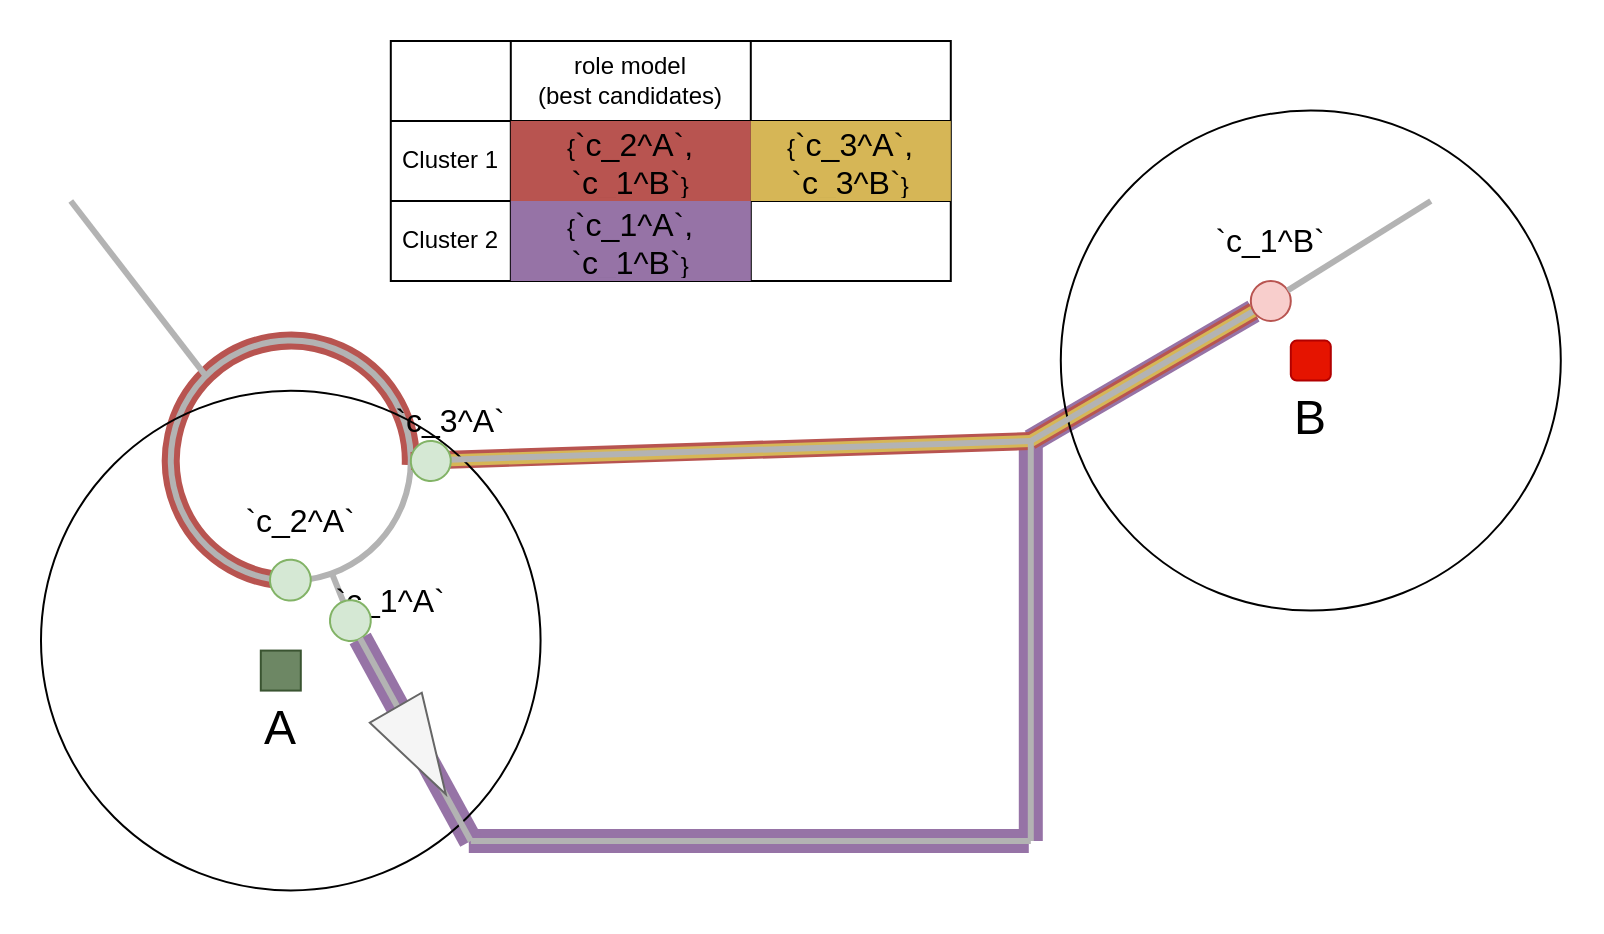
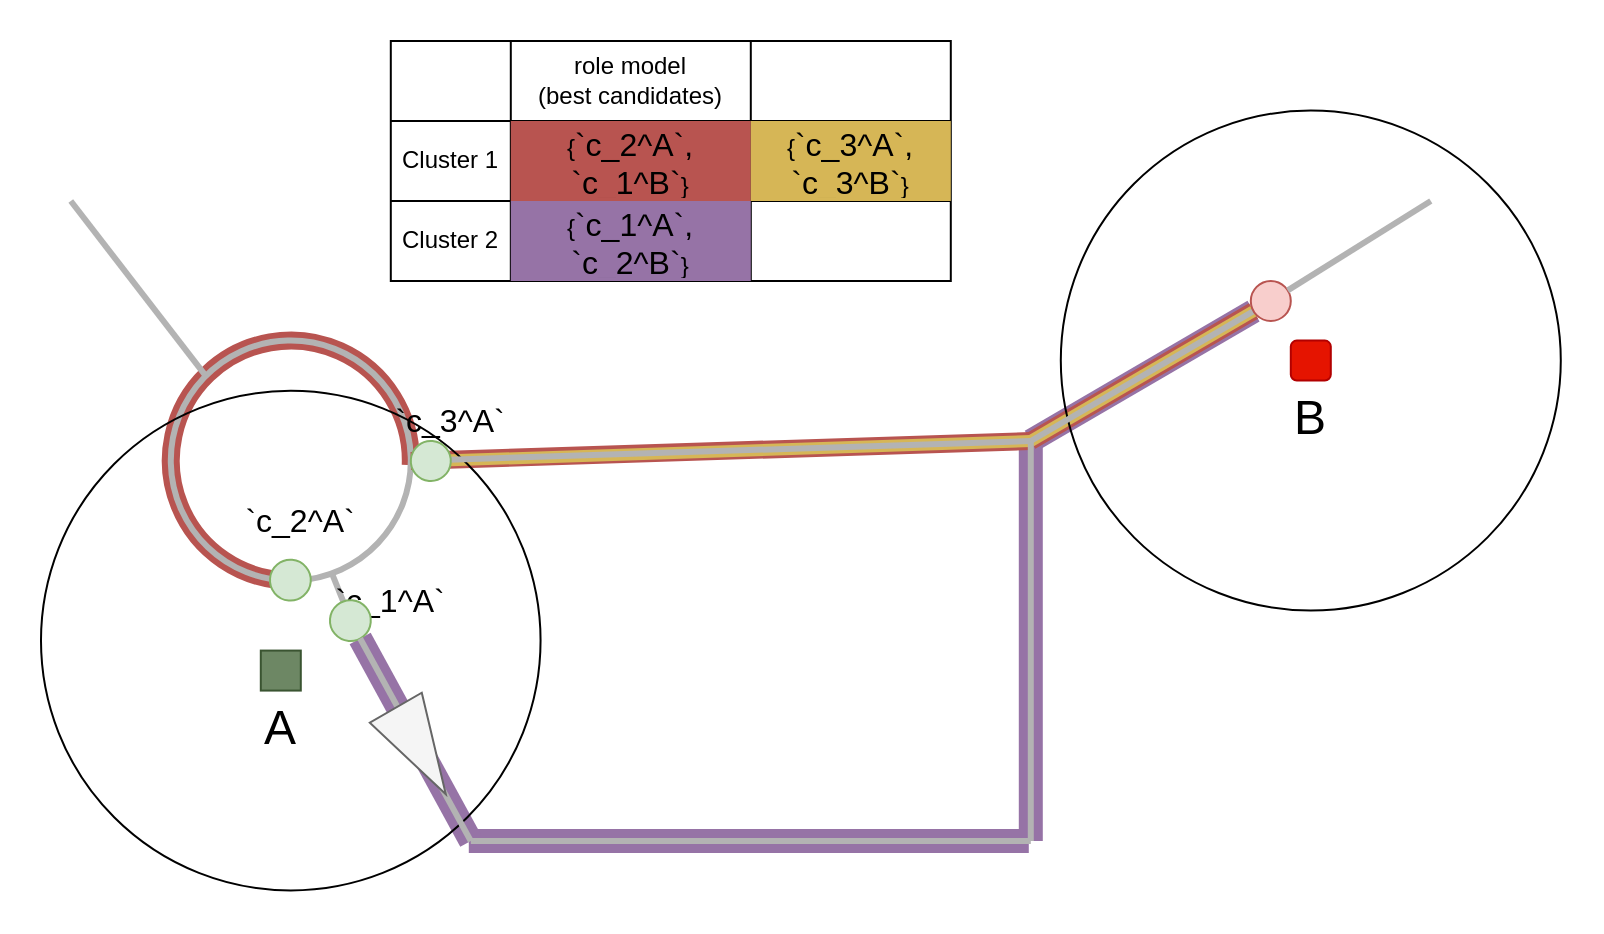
(631, 241) -> (631, 241)
(1271, 241) -> none
